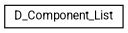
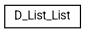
(64, 17) -> (43, 17)
